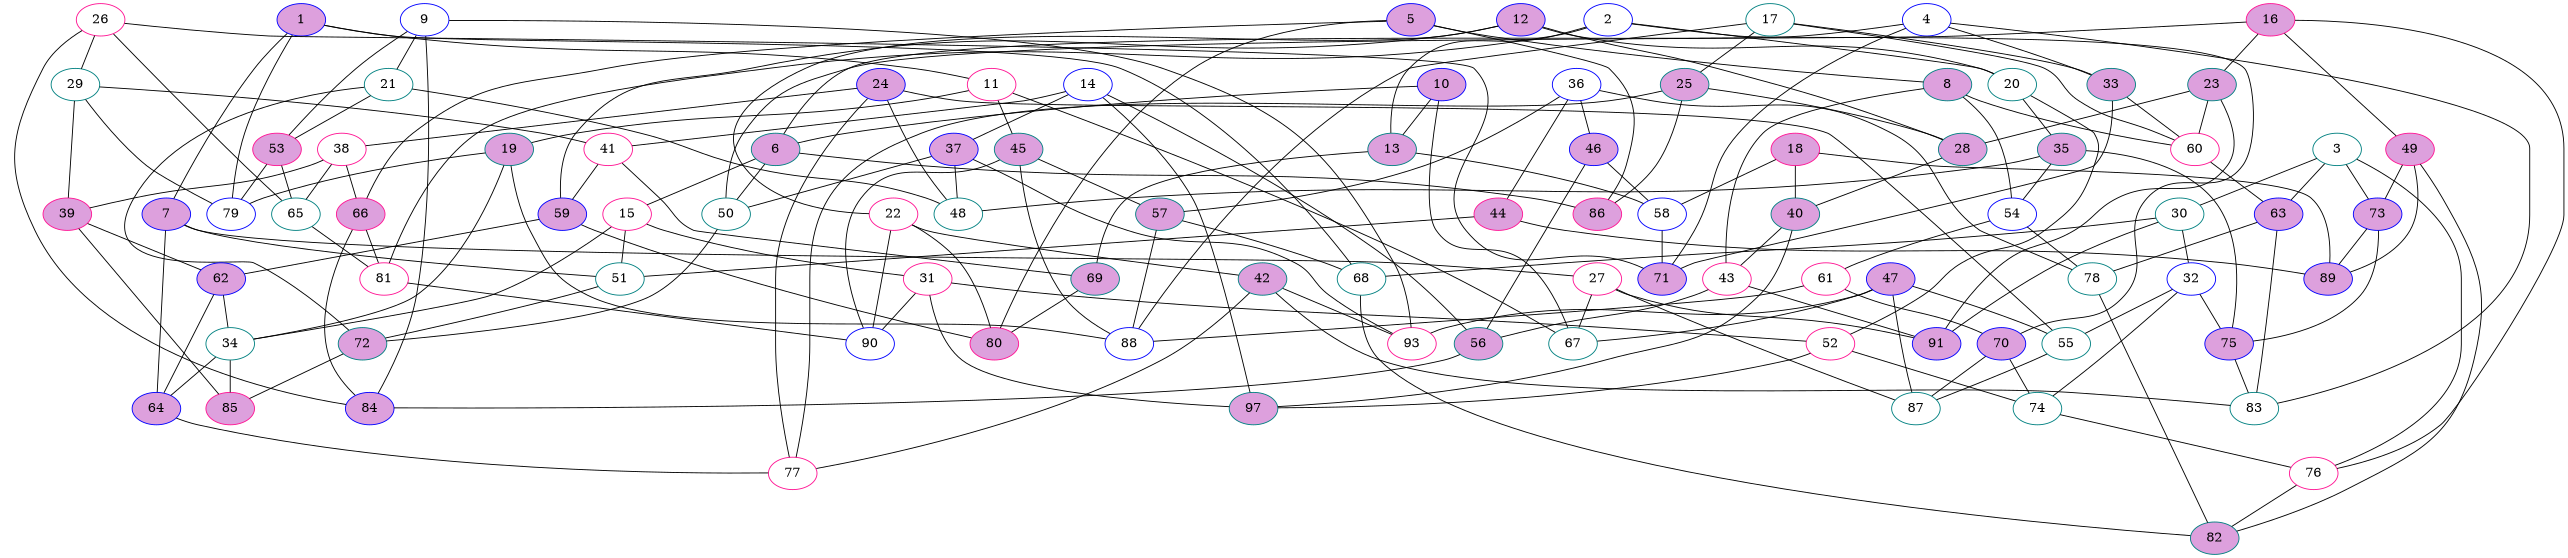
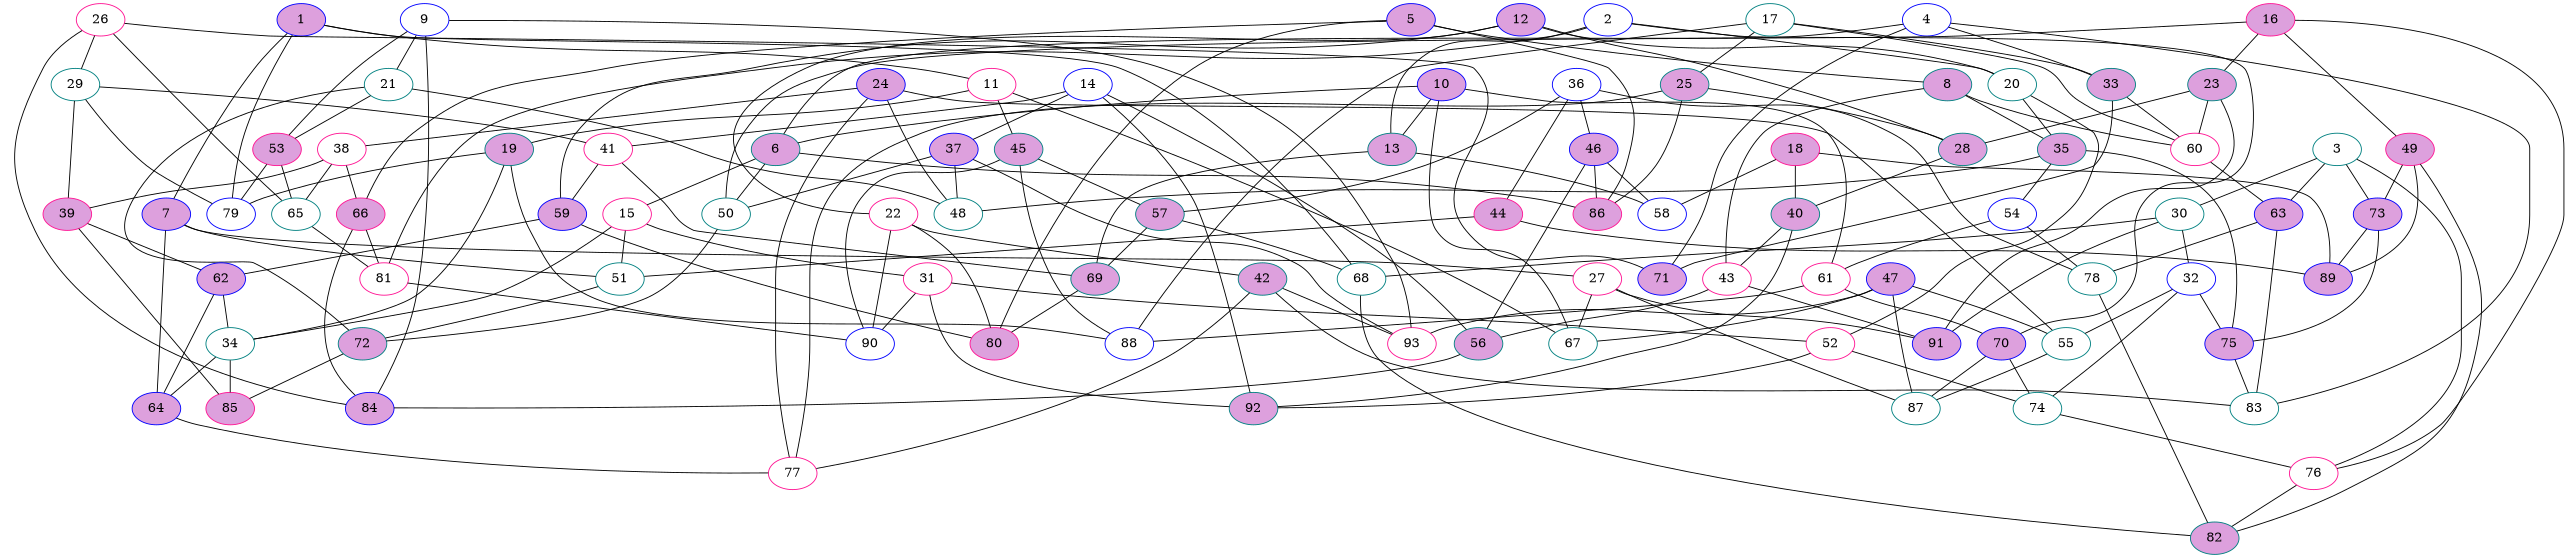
none -> (1780, 111)
(2001, 147) -> (2004, 117)
none -> (1596, 182)
(1662, 247) -> none
(1145, 279) -> (1127, 247)
(1254, 409) -> (1254, 409)
